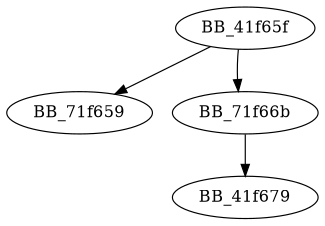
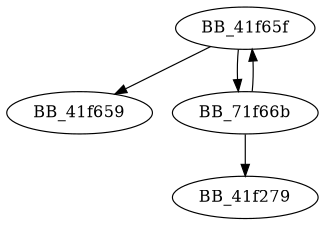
none -> (253, 76)
(80, 113) -> (80, 113)
(245, 197) -> (245, 197)
